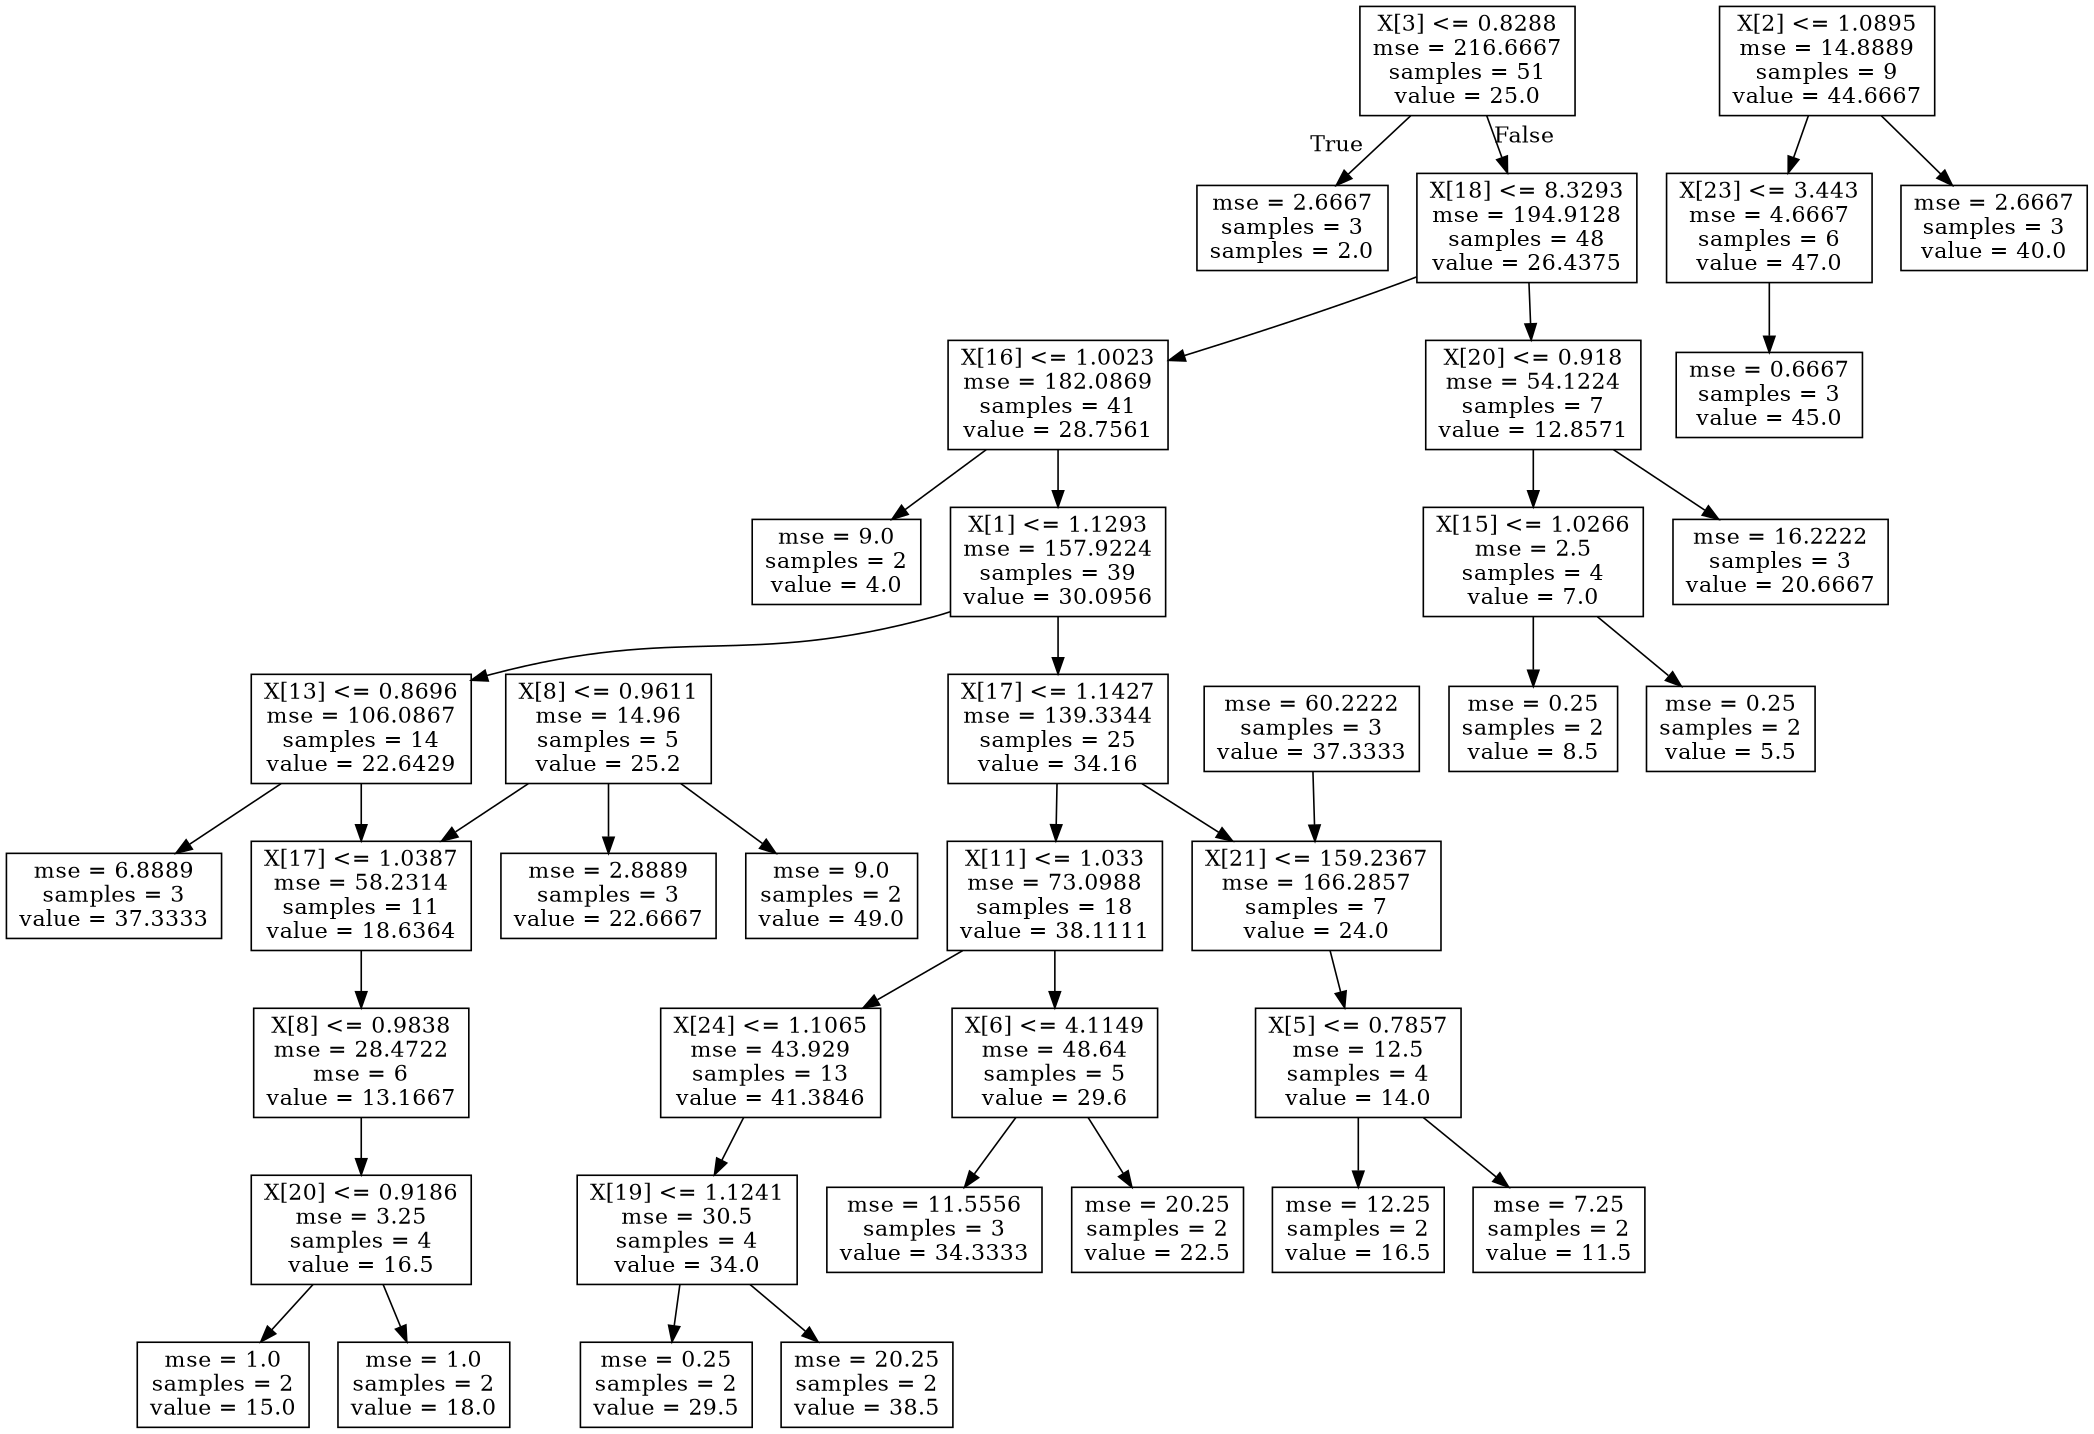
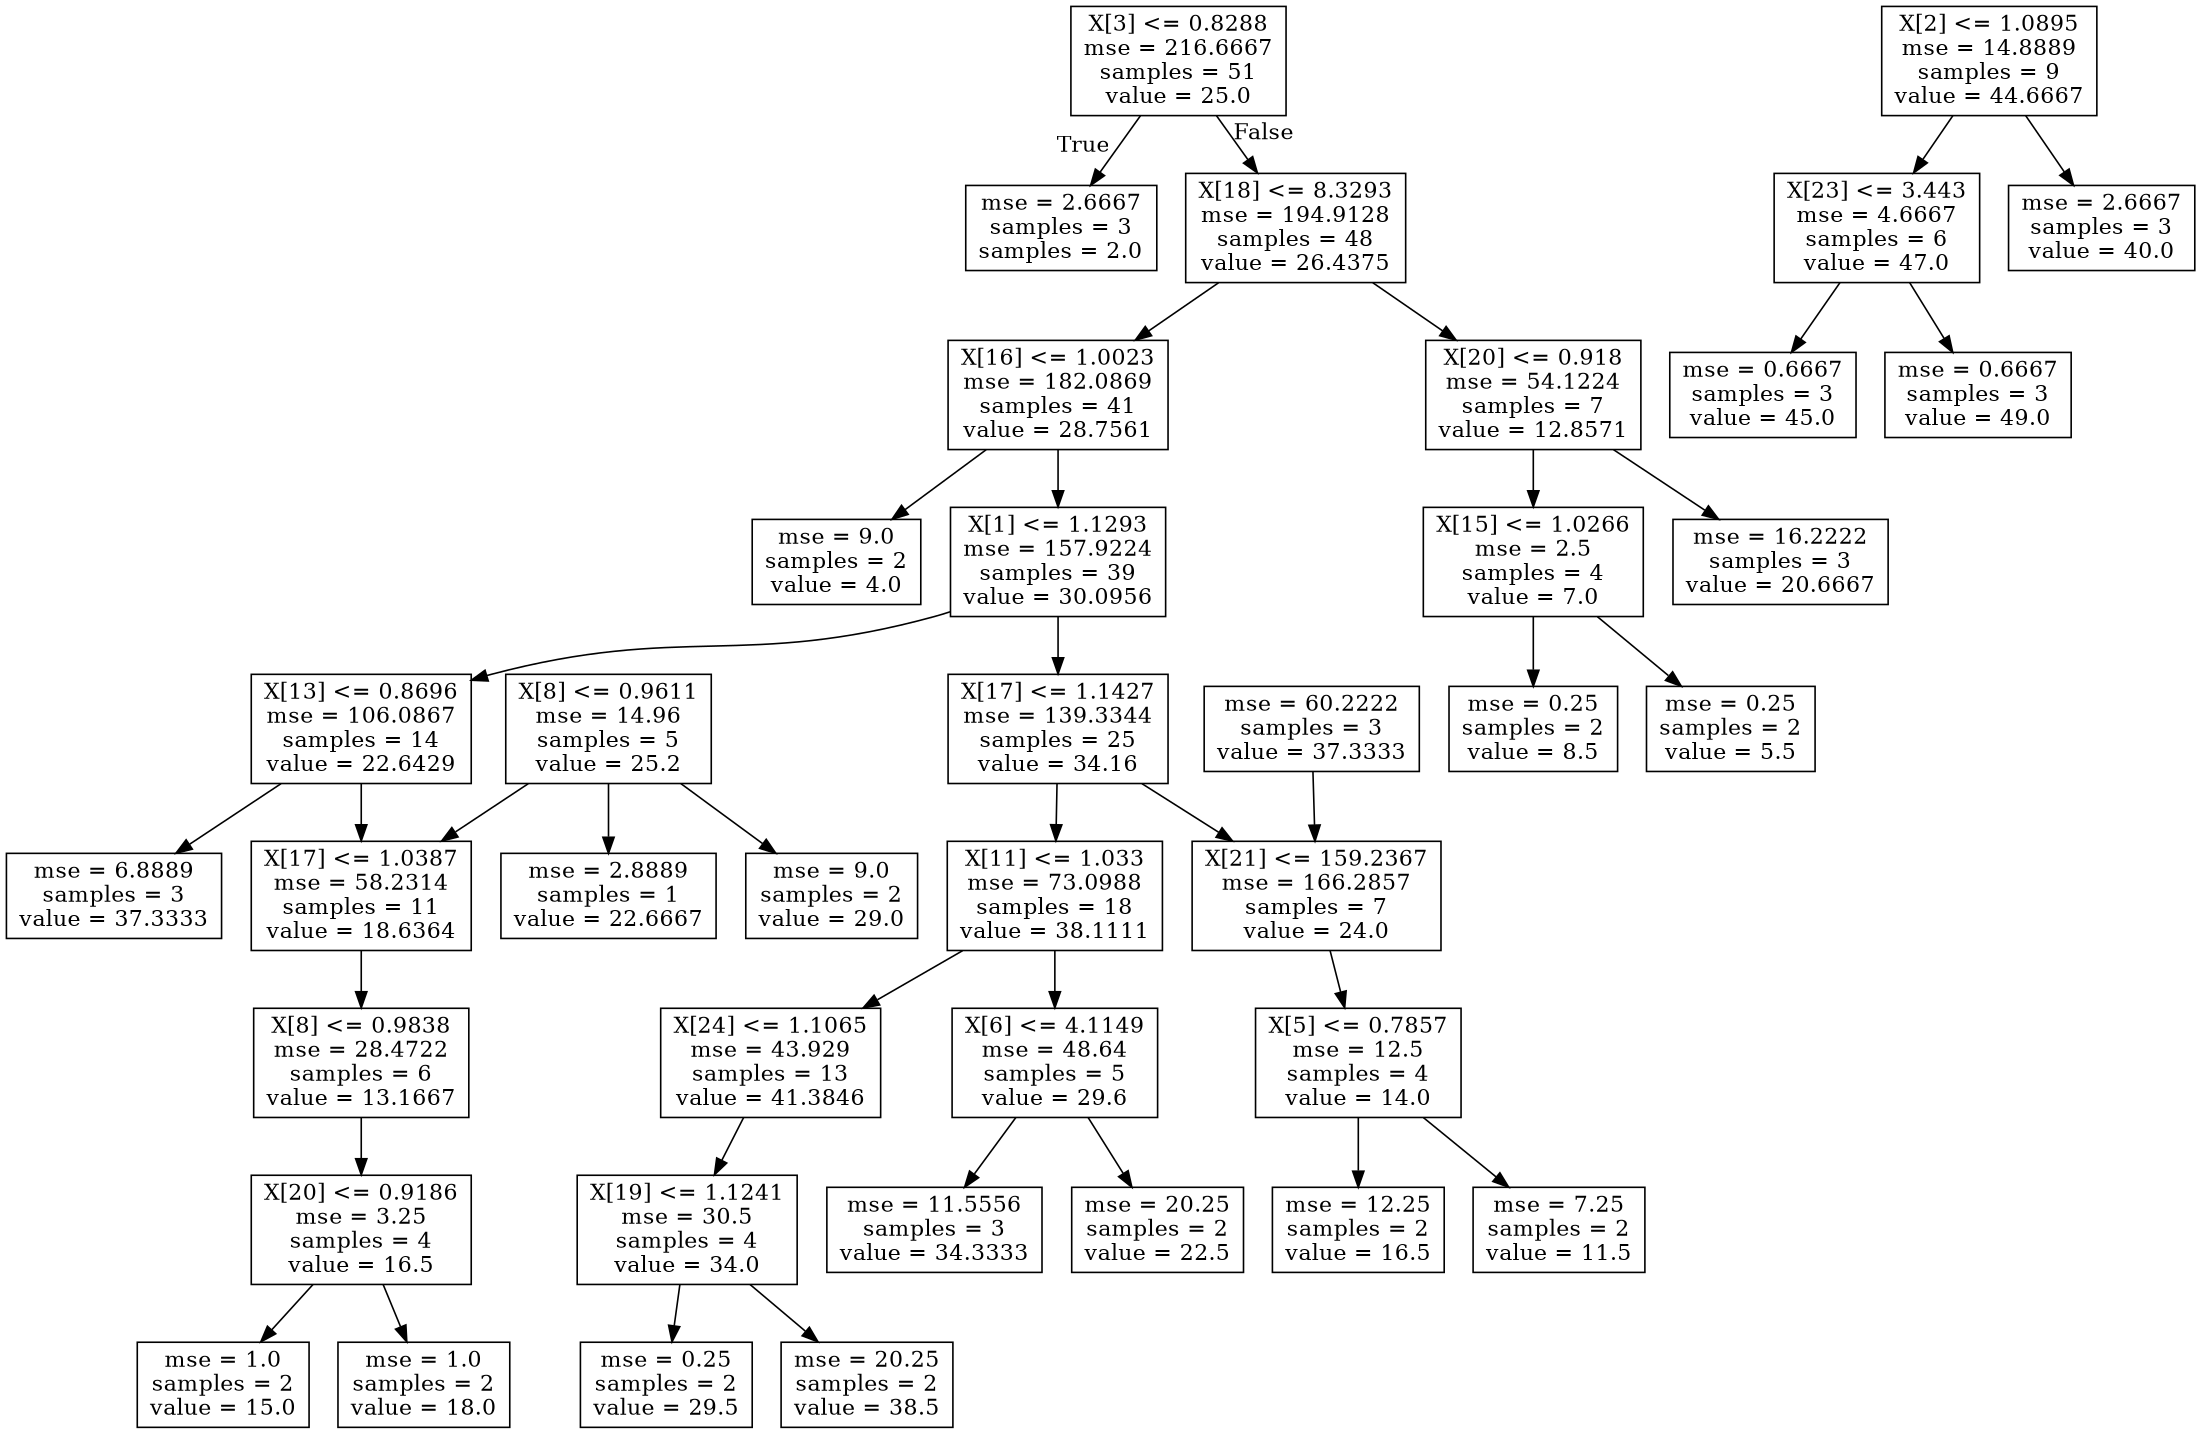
none -> (1978, 395)
(609, 896) -> (609, 896)
(832, 896) -> (832, 896)
(361, 1063) -> (361, 1063)
